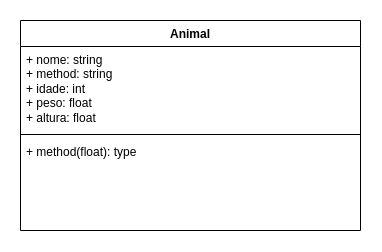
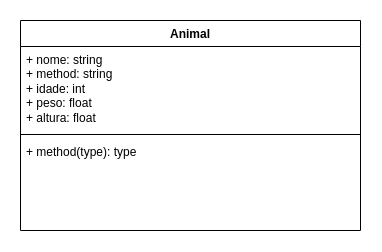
(91, 153) -> (89, 153)
